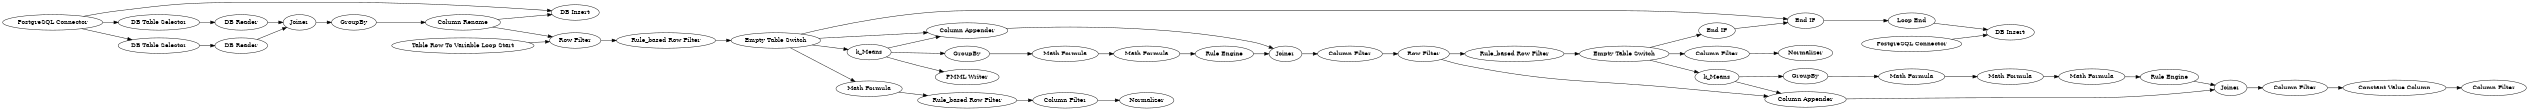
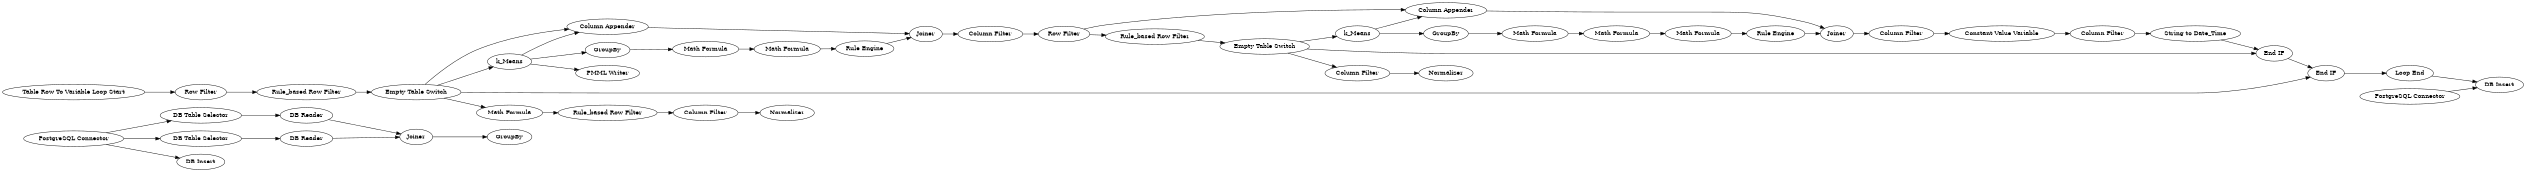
(463, 22) -> none
none -> (2195, 34)
(2394, 88) -> (2002, 34)
